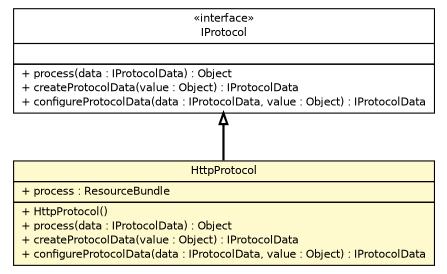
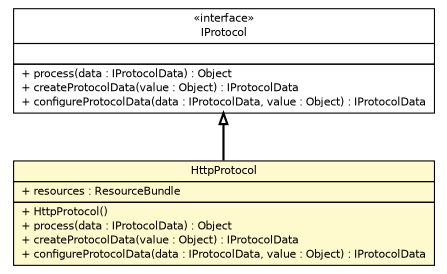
(96, 191) -> (101, 191)
